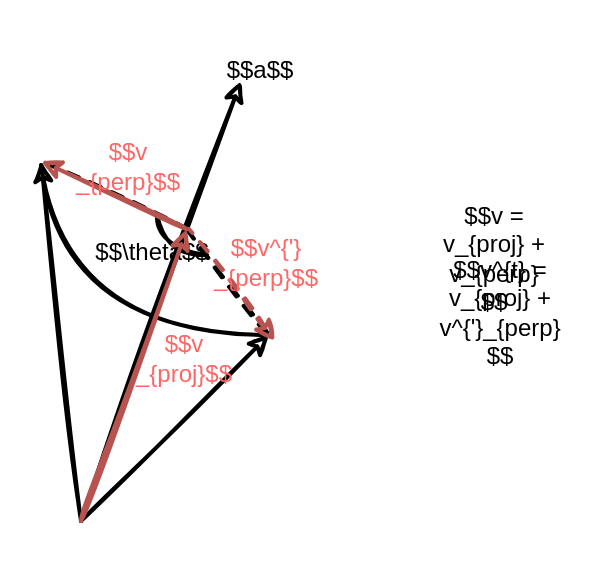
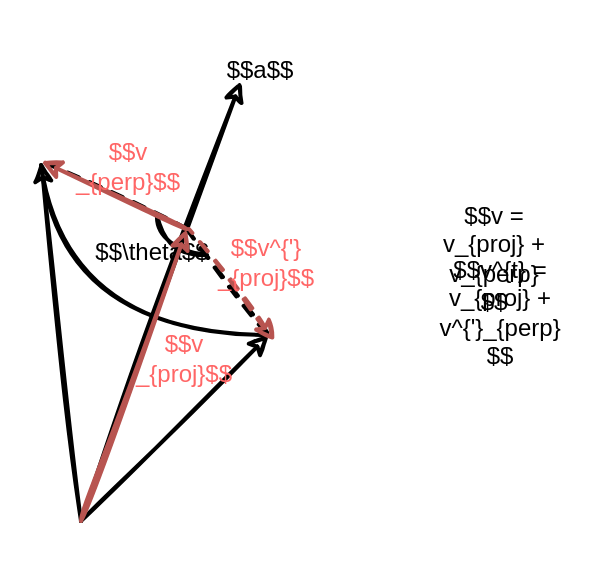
(267, 263) -> (267, 263)
